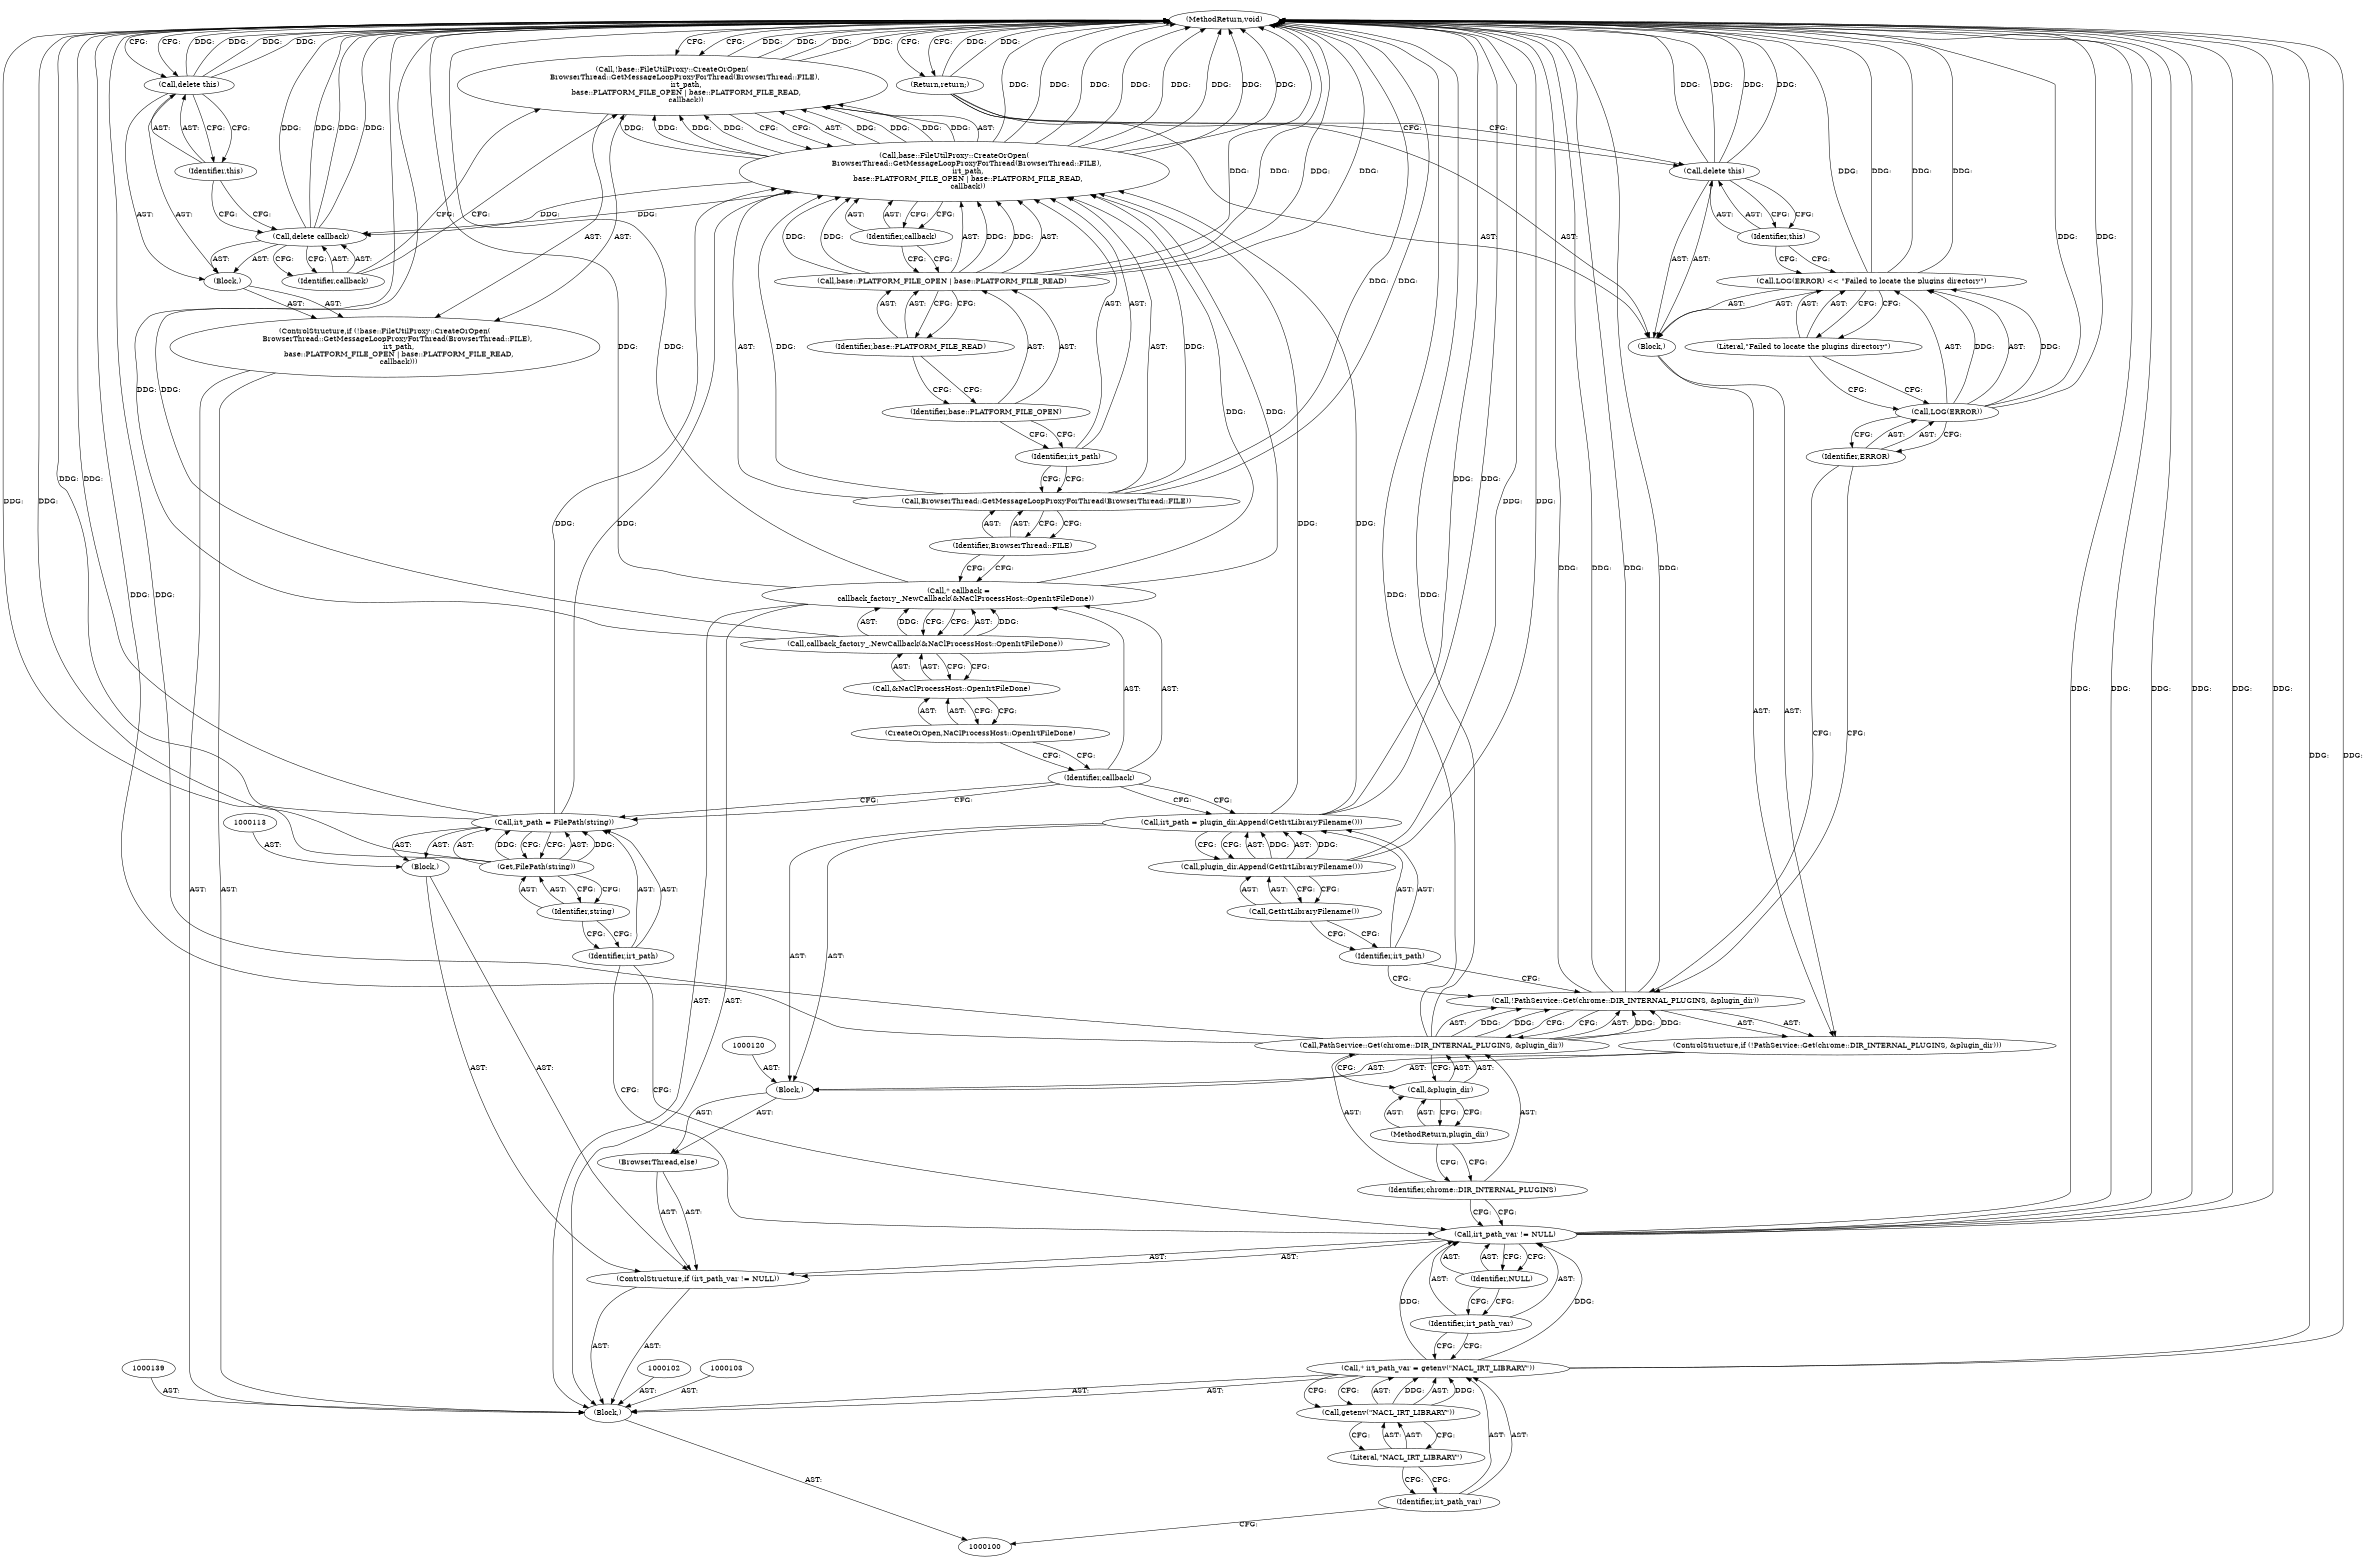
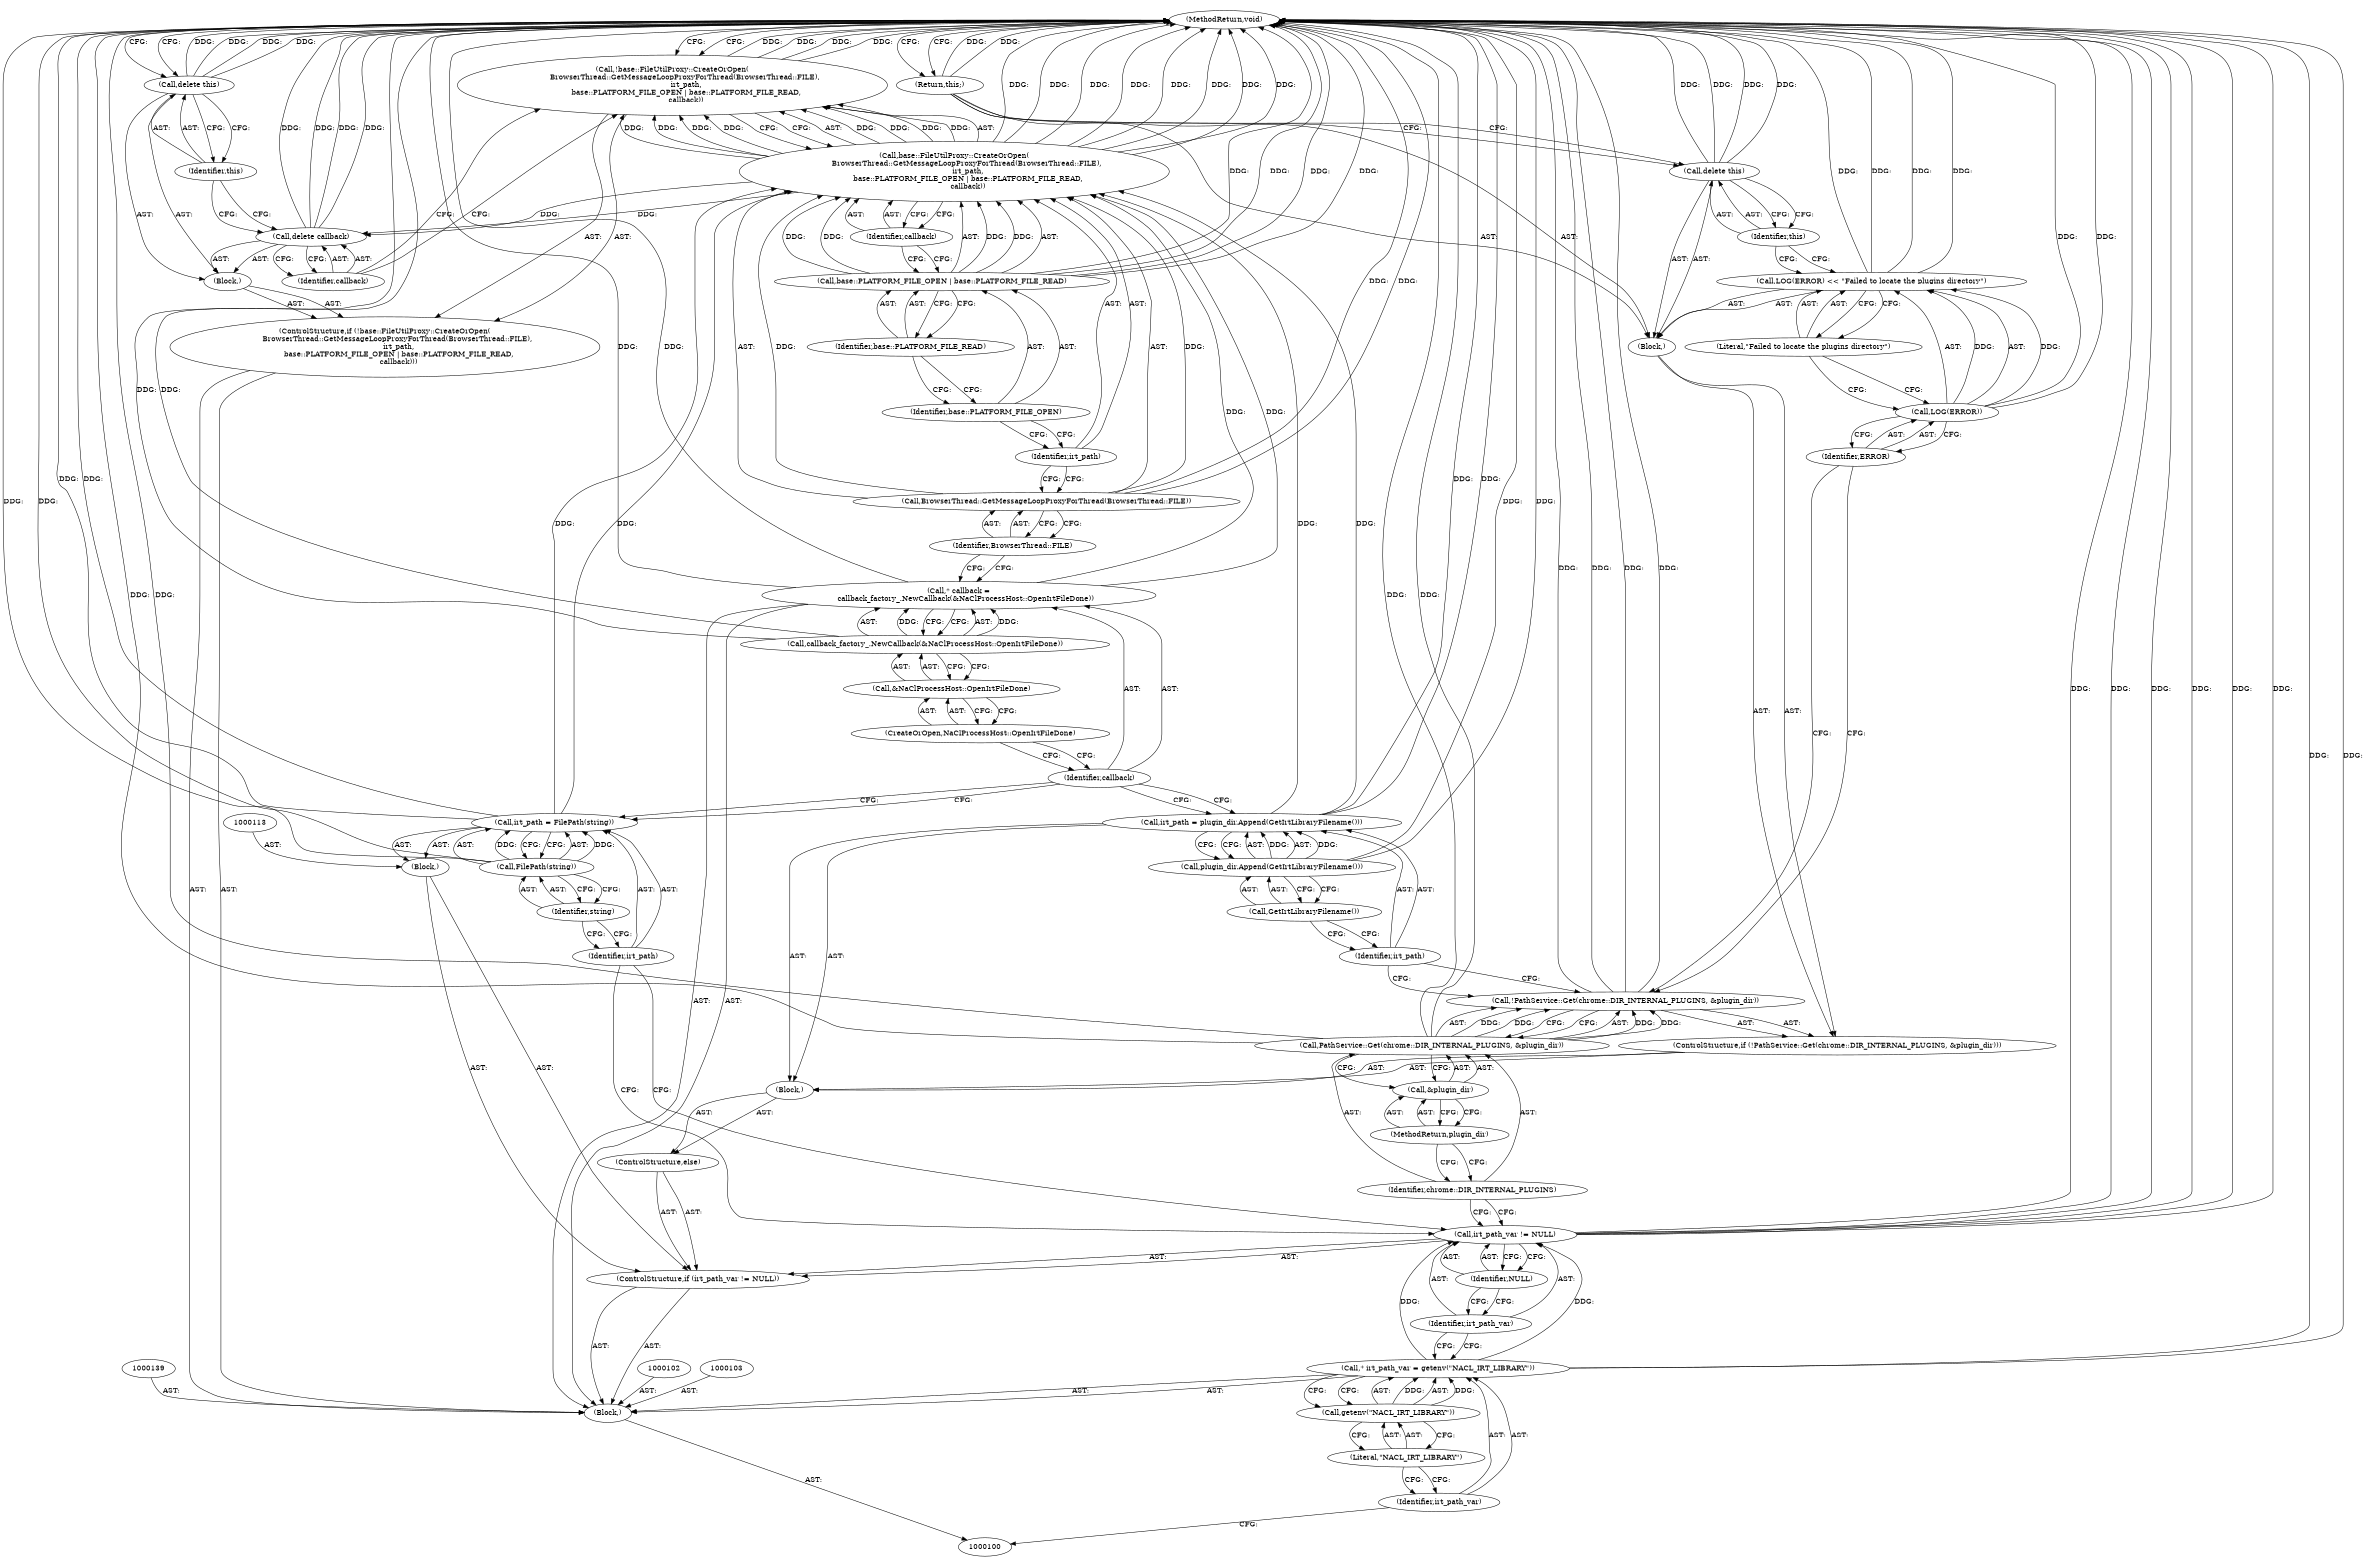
(940, 85) -> (940, 85)
(537, 867) -> (537, 867)
(749, 1046) -> none
(658, 1163) -> (658, 1163)
